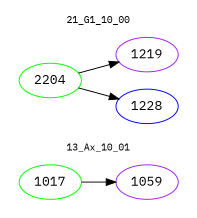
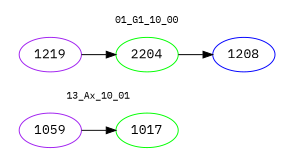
(99, 21) -> (147, 21)
(94, 69) -> (94, 55)
(147, 106) -> (244, 55)
(94, 182) -> (94, 130)
